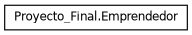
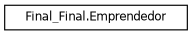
(96, 18) -> (96, 18)
